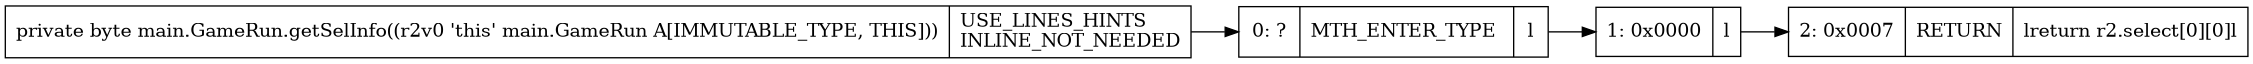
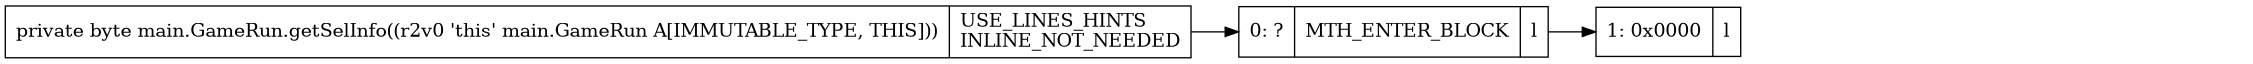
(1403, 31) -> (1407, 31)
(2018, 32) -> none
